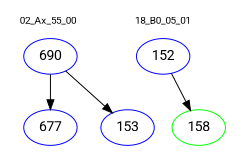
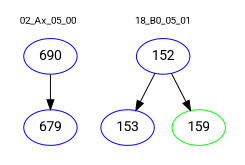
(48, 21) -> (48, 21)
(78, 82) -> (148, 88)
(50, 128) -> (50, 128)
(199, 128) -> (199, 128)
